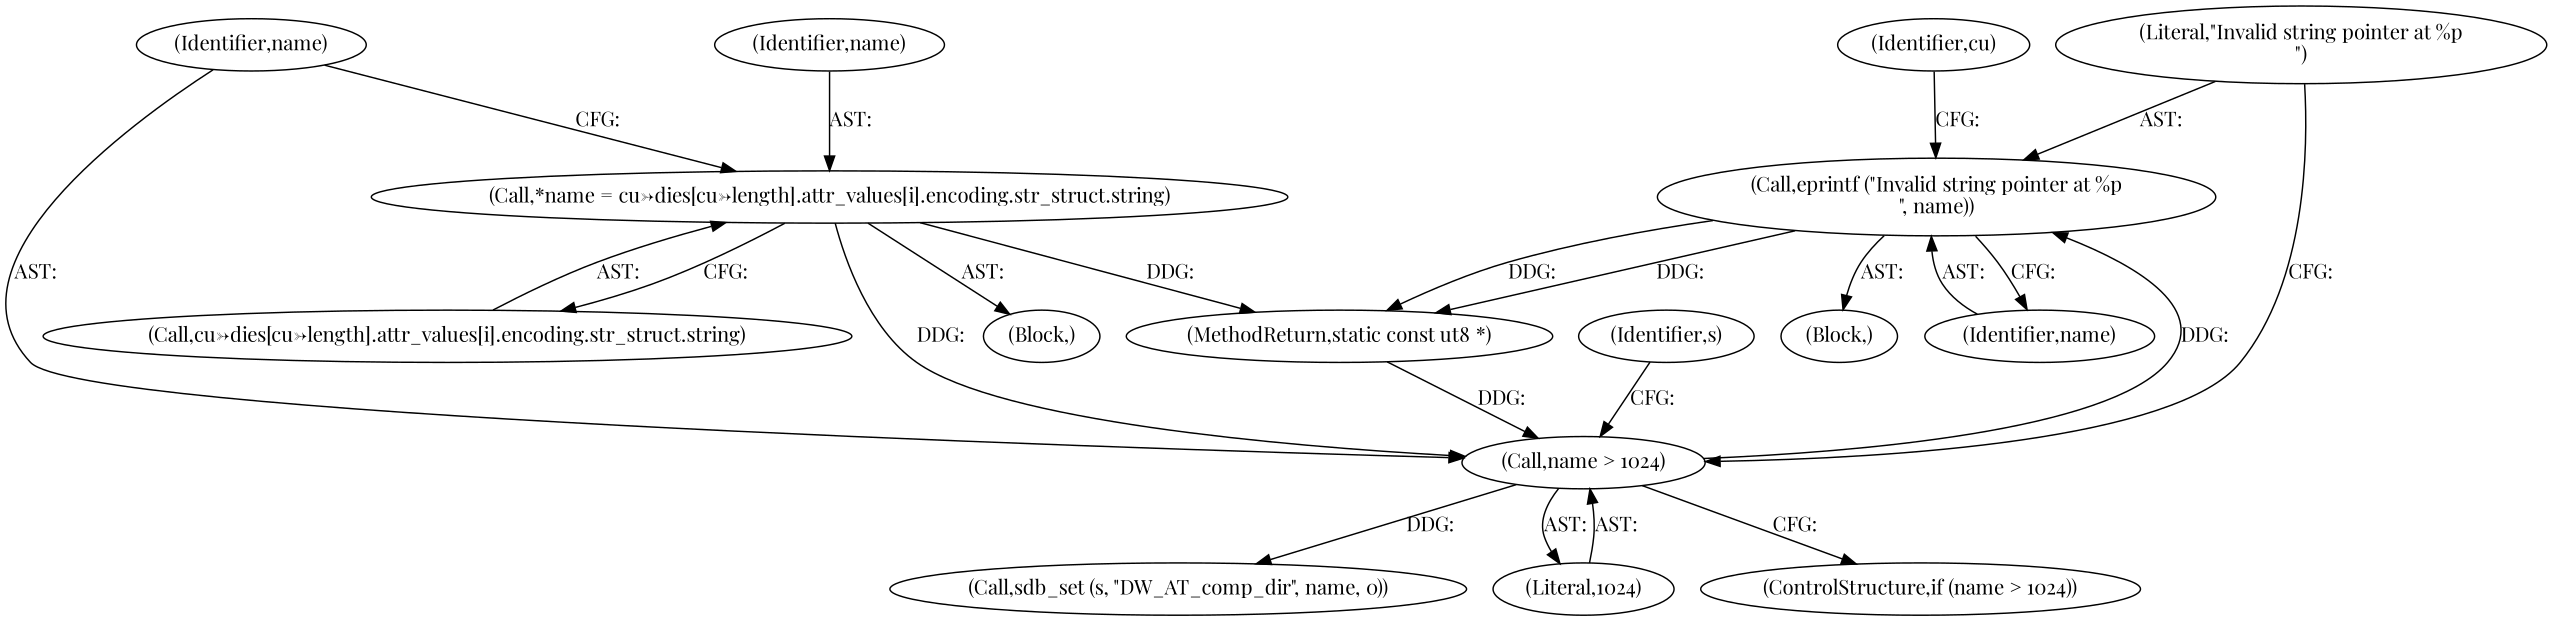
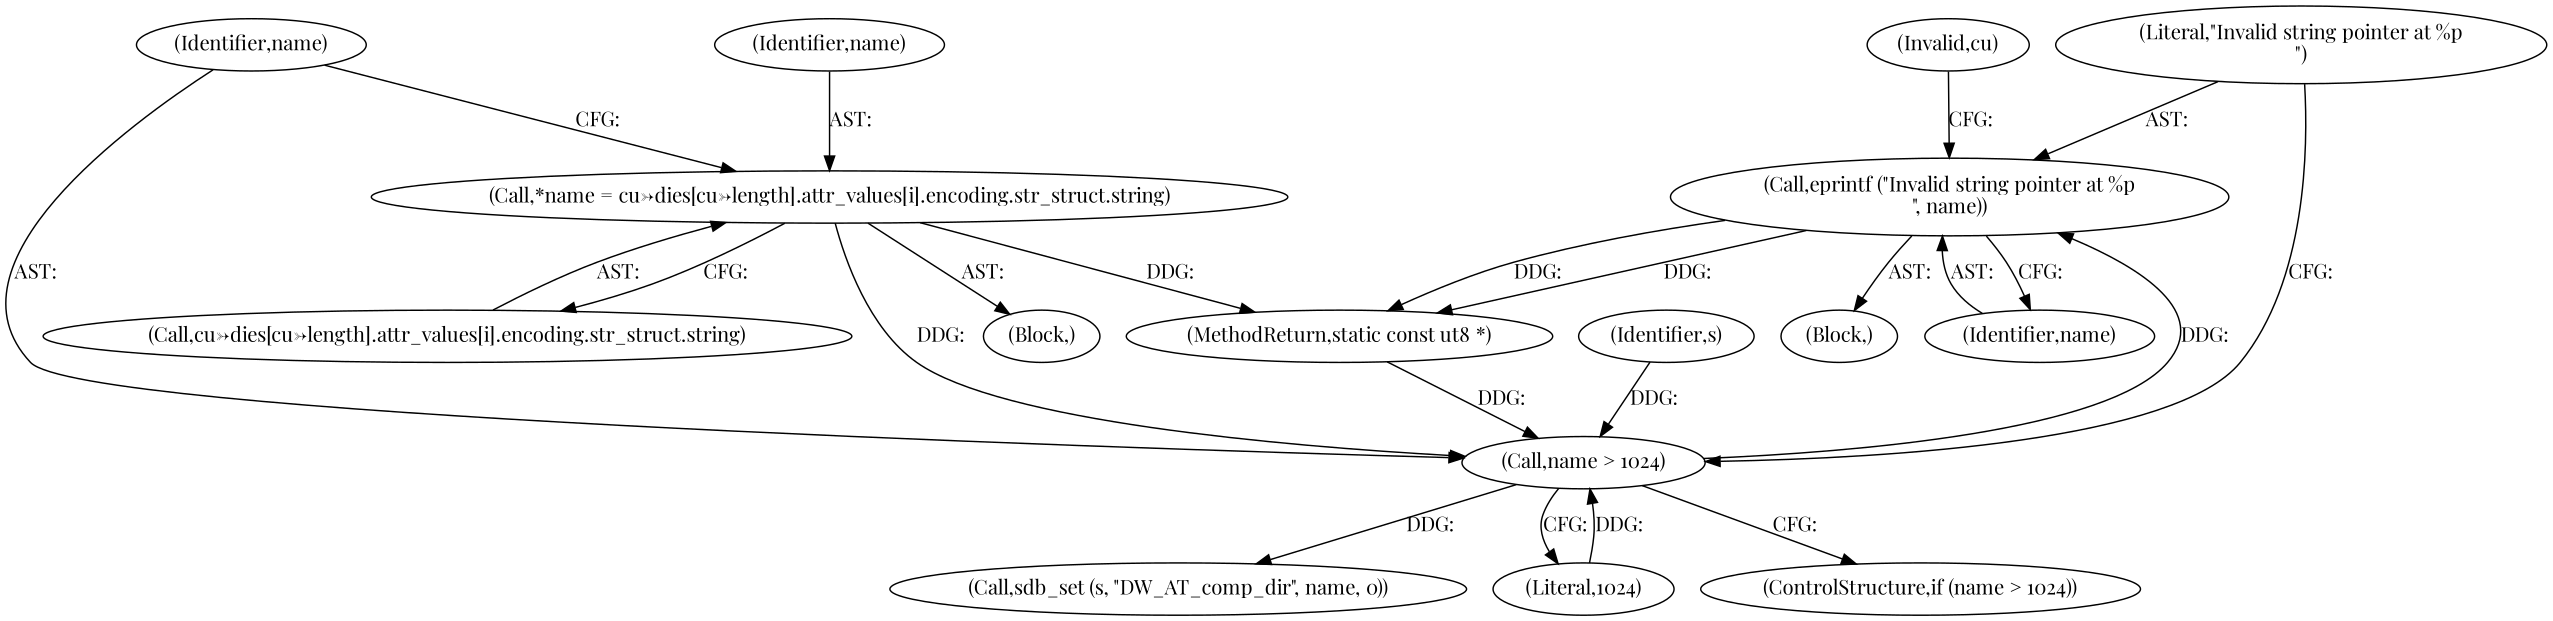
(1934, 45) -> (1948, 45)
(1655, 399) -> (1657, 399)
(1569, 526) -> (1568, 526)
(1620, 526) -> (1622, 526)
